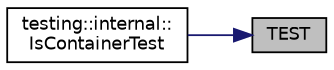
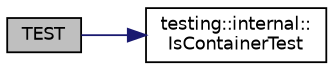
(211, 35) -> (105, 35)
